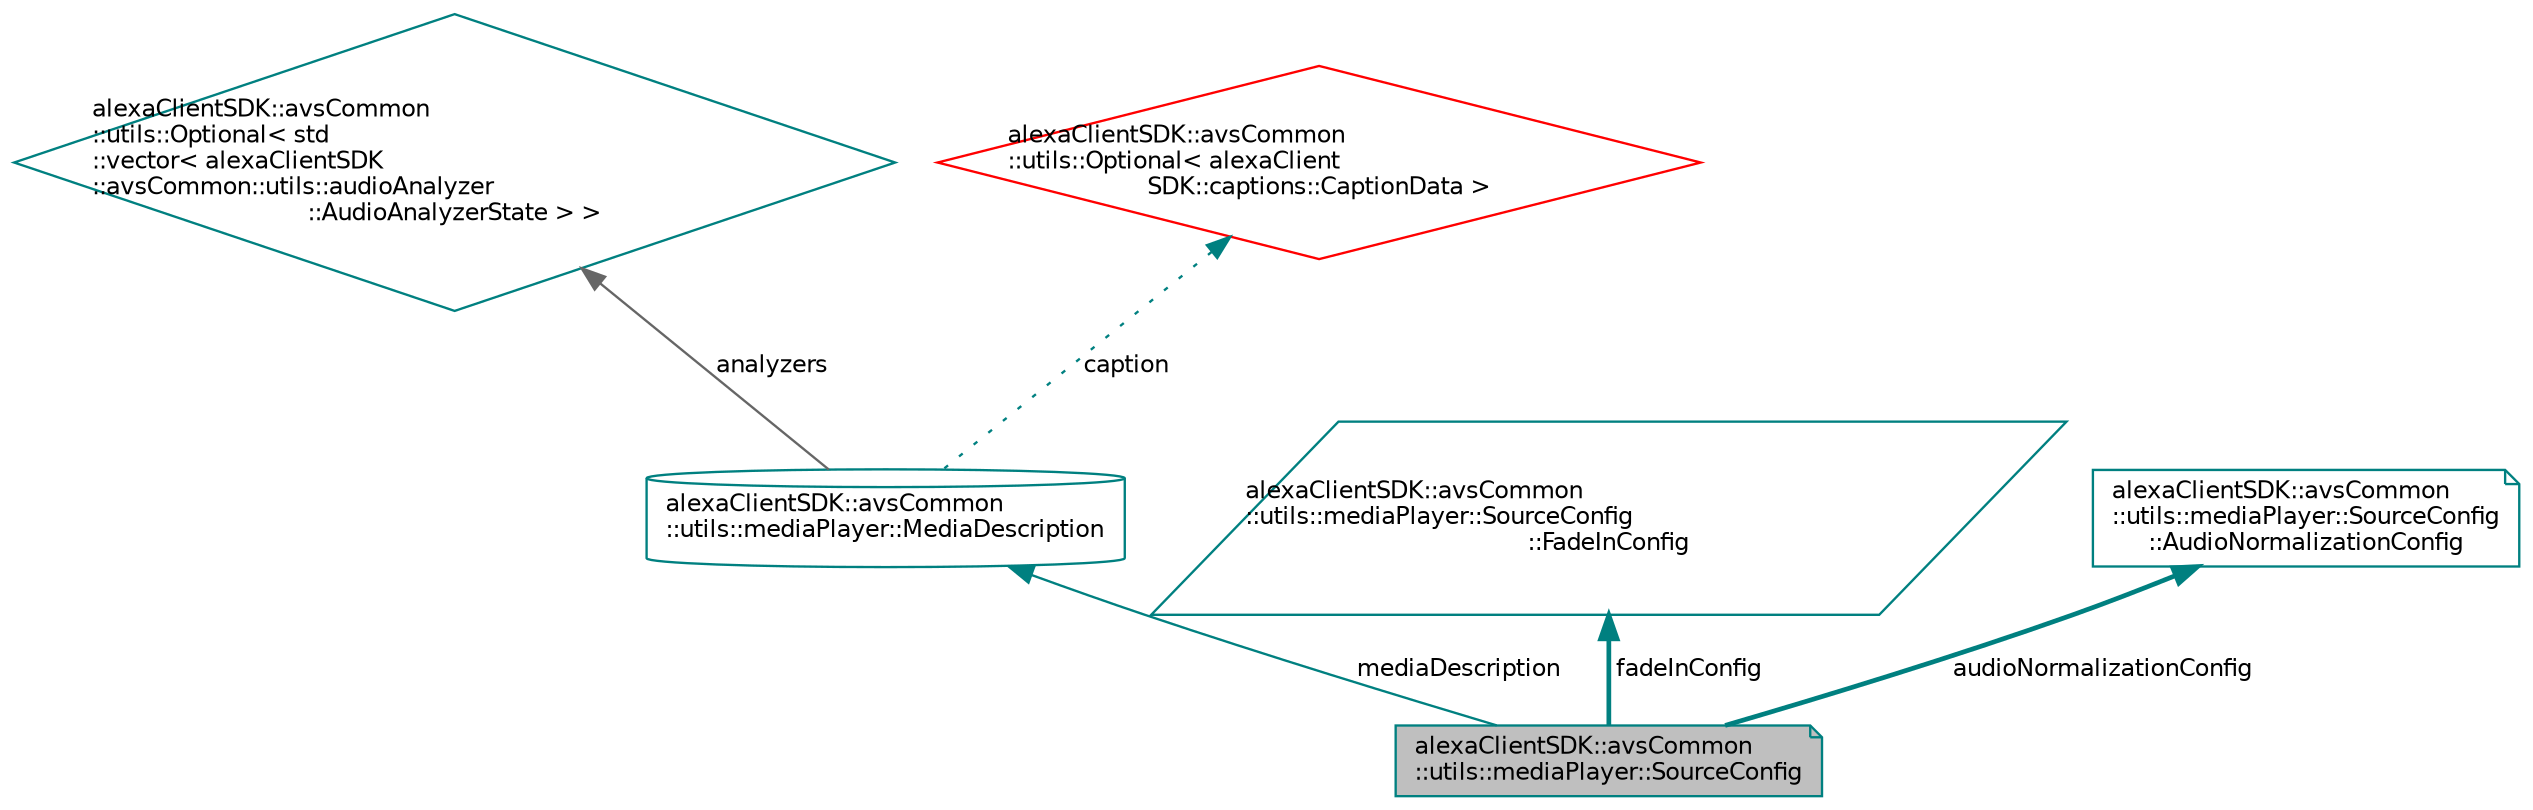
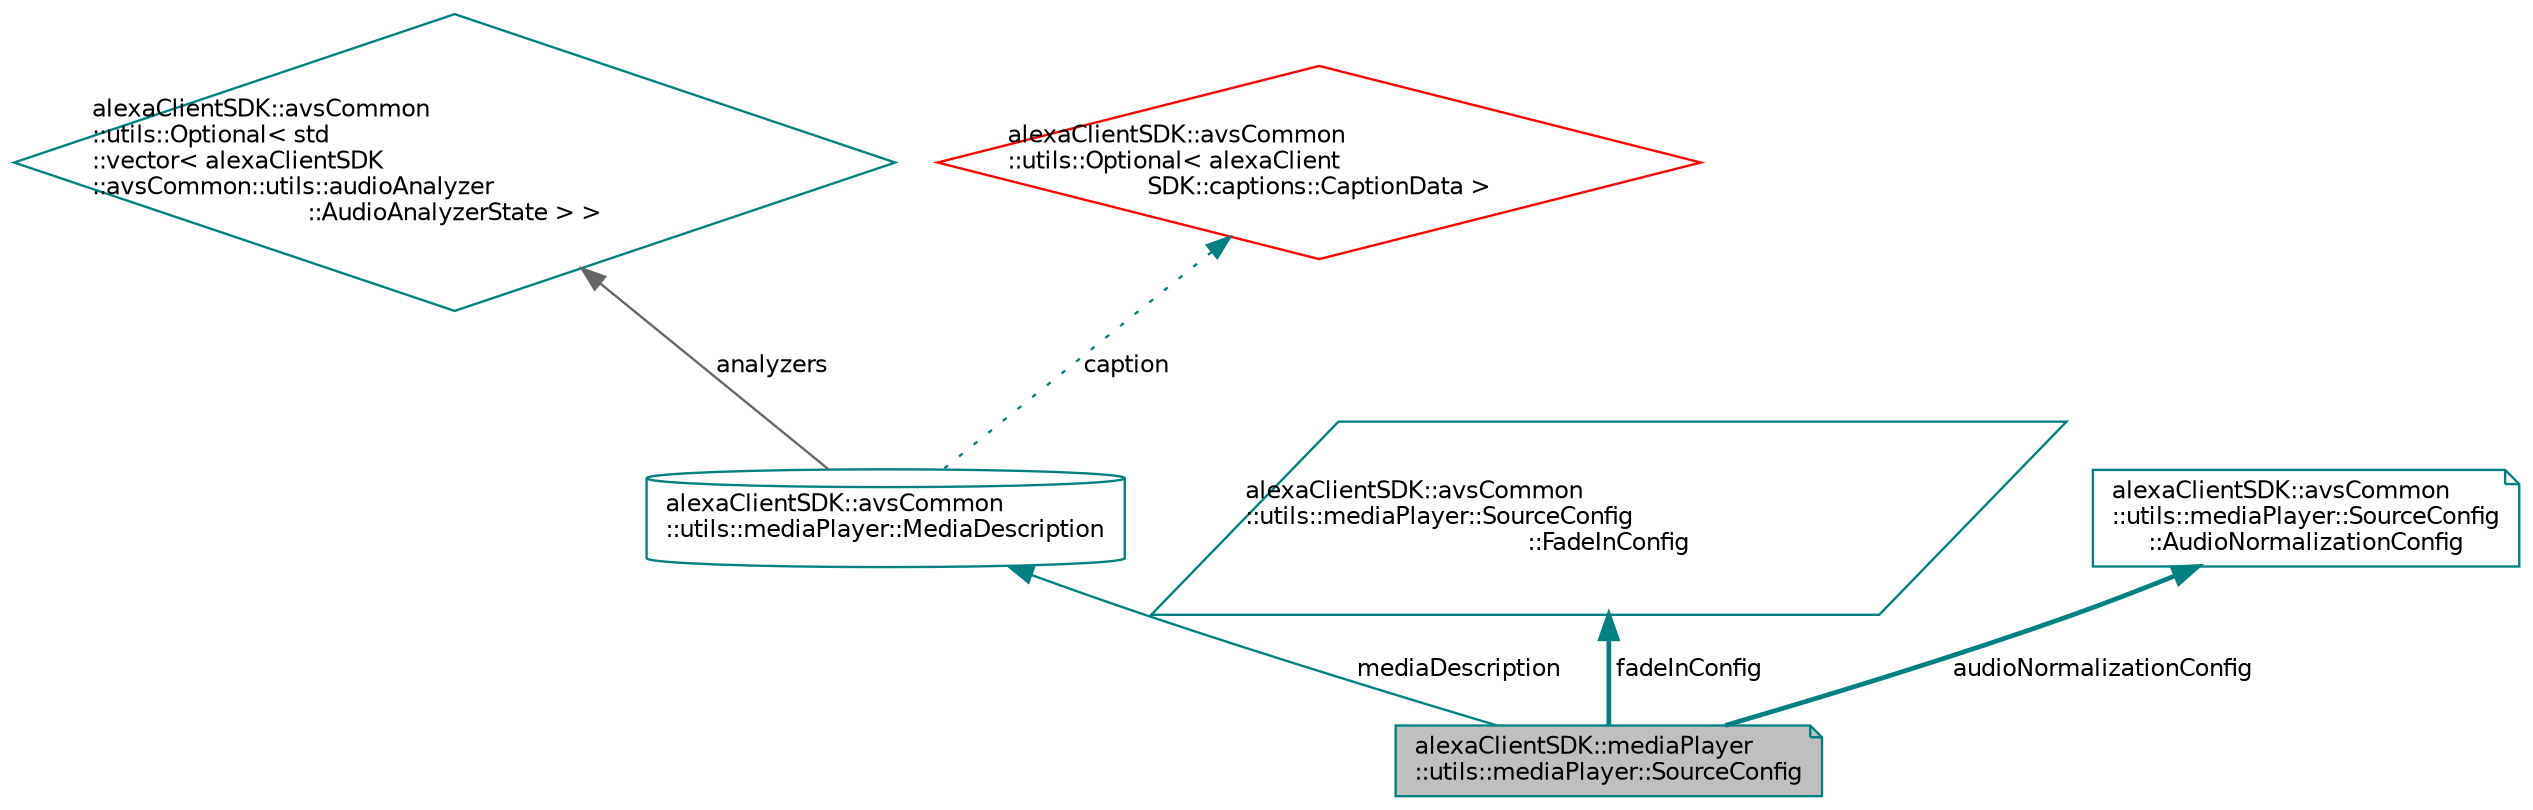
(1609, 761) -> (1609, 761)
